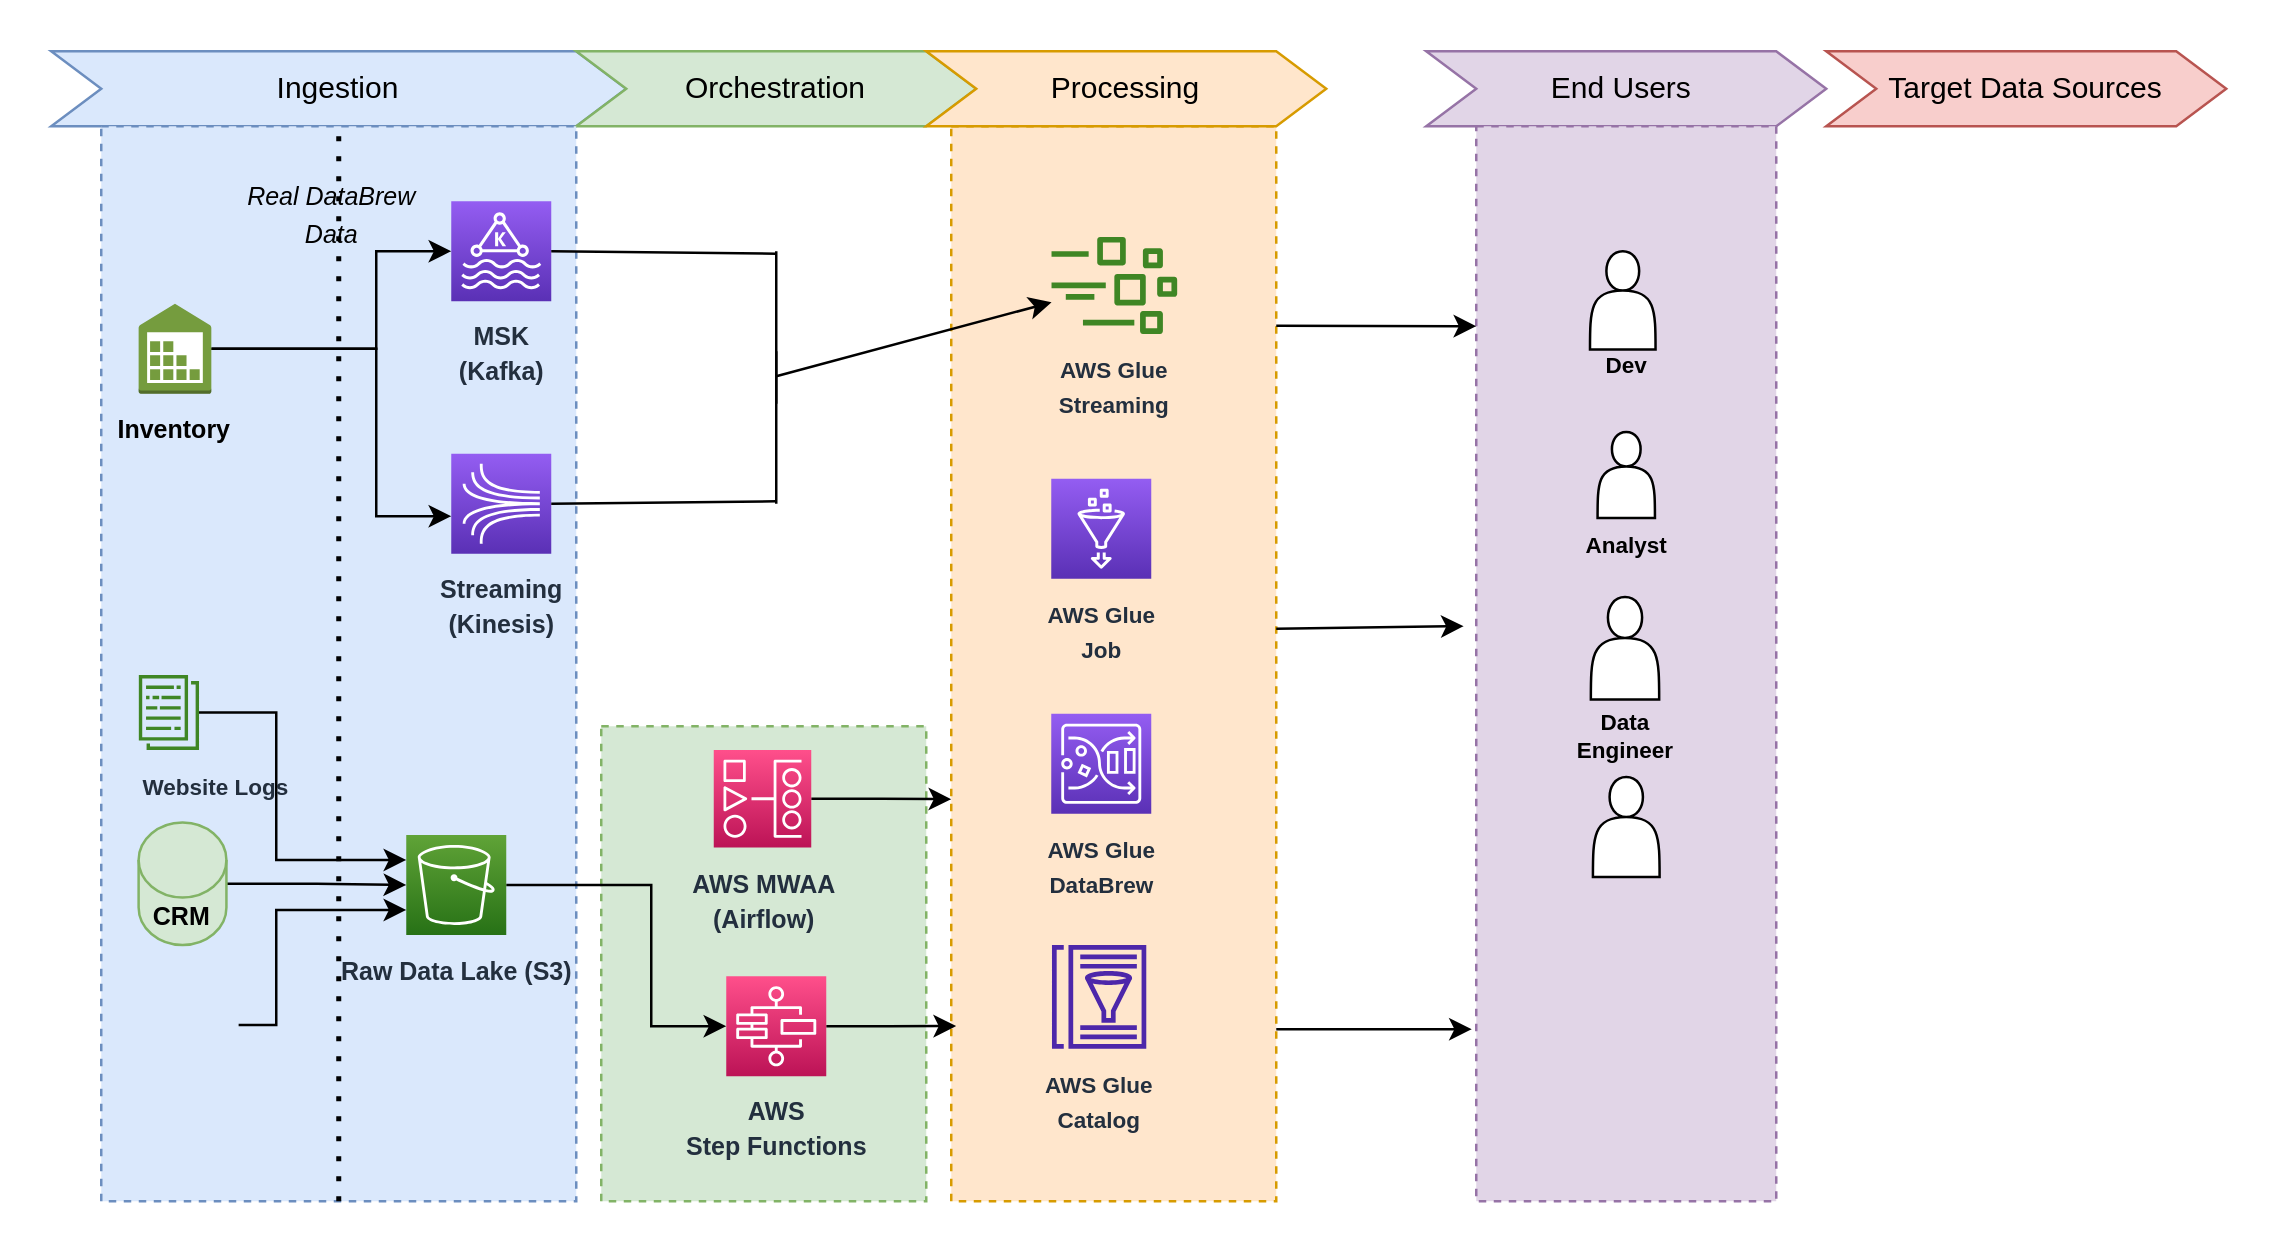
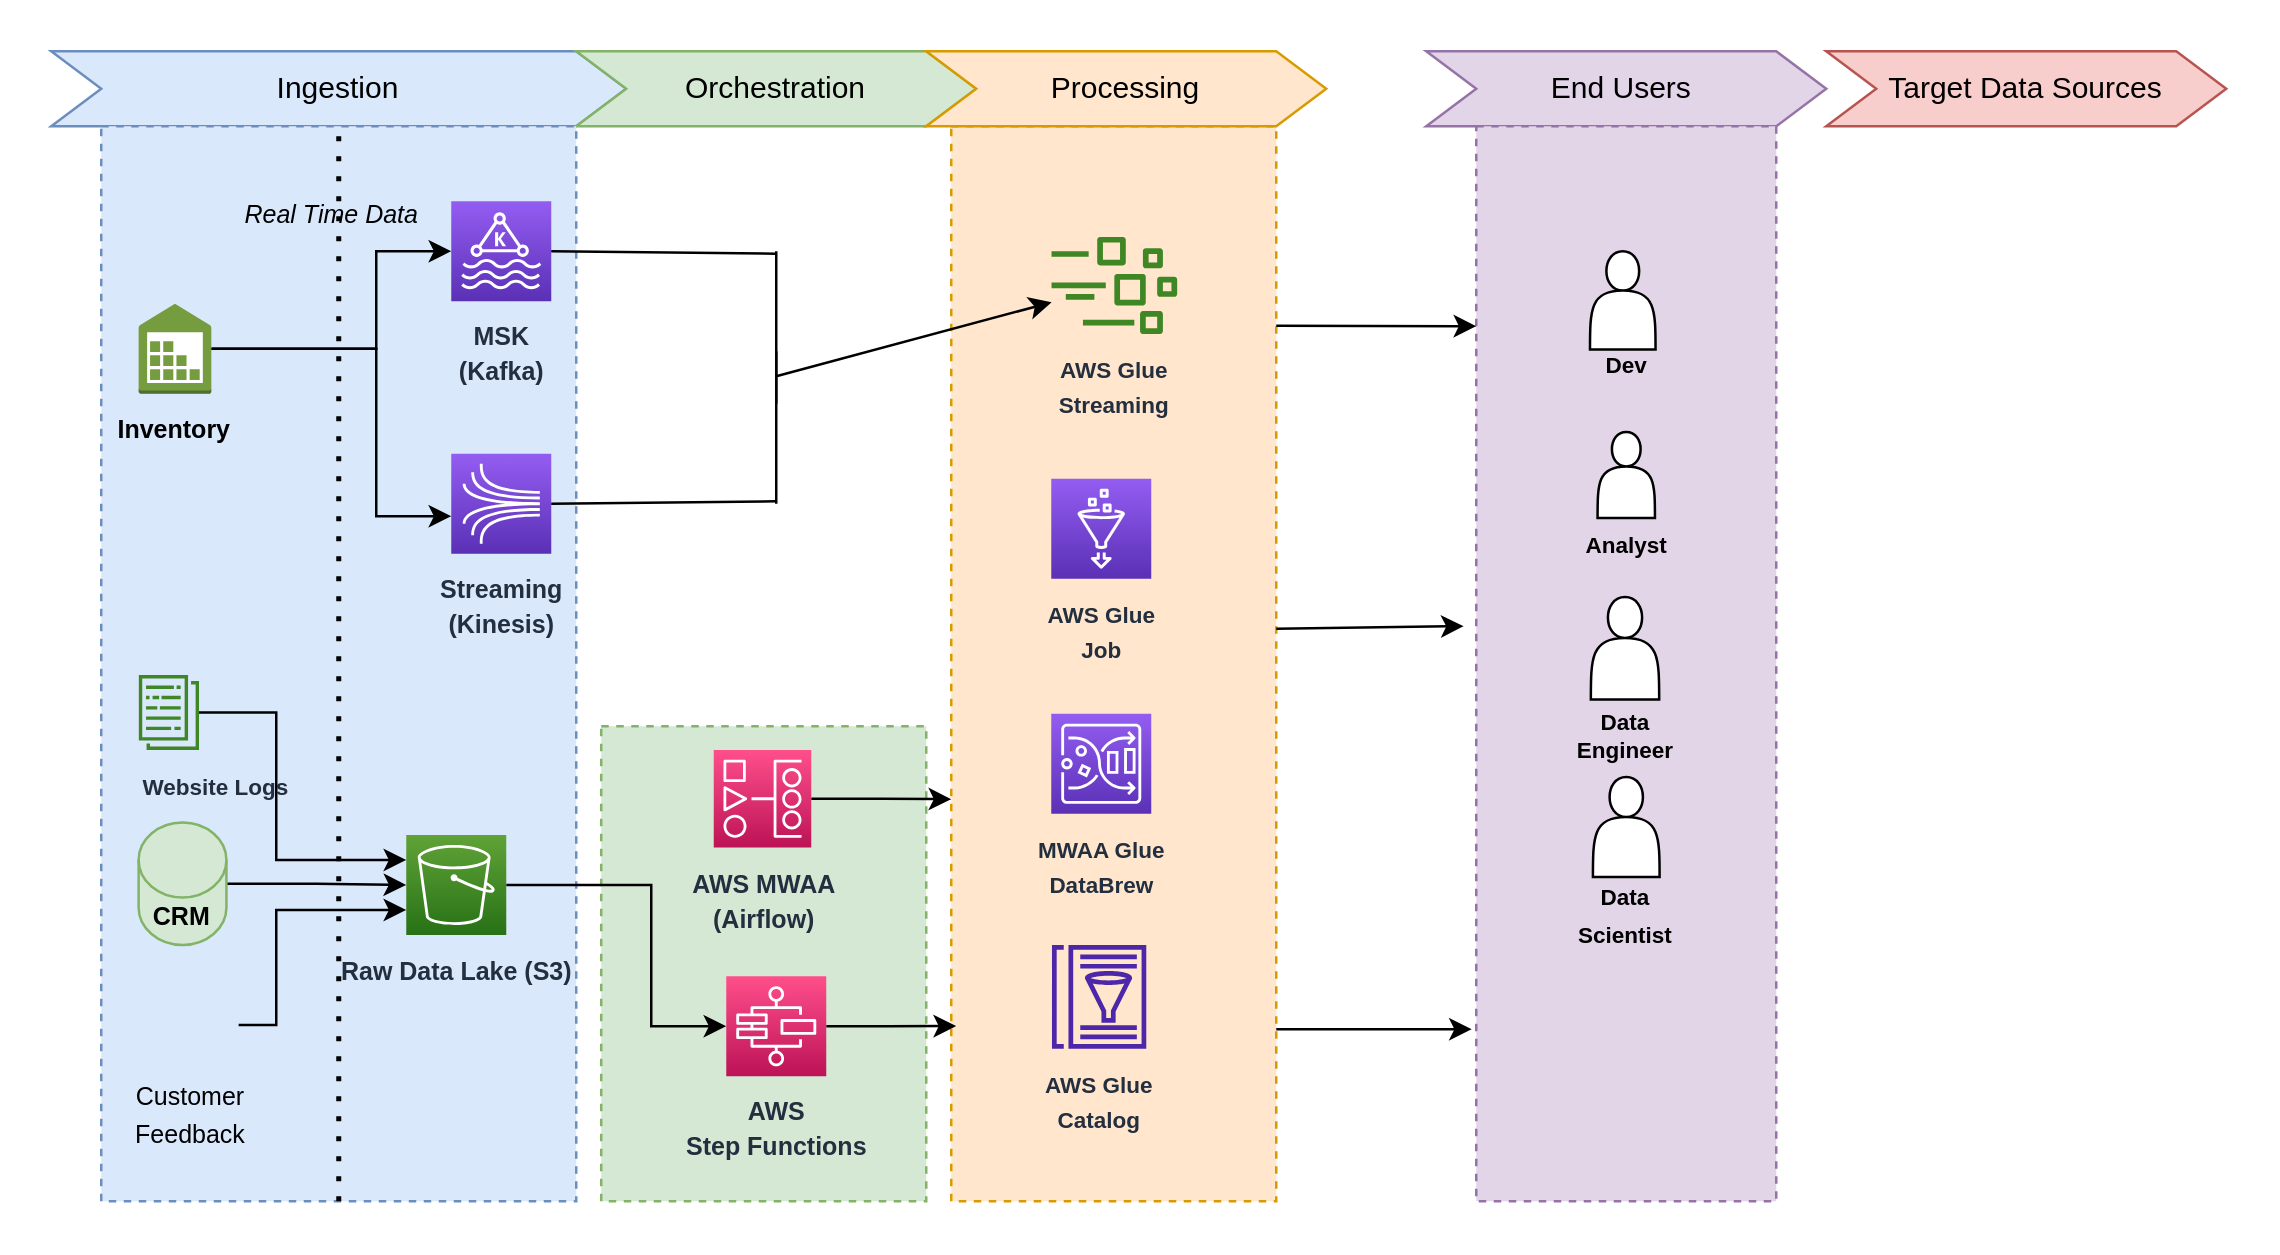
(333, 214) -> (333, 214)
(1103, 867) -> (1103, 867)
none -> (1626, 914)
none -> (190, 1114)
